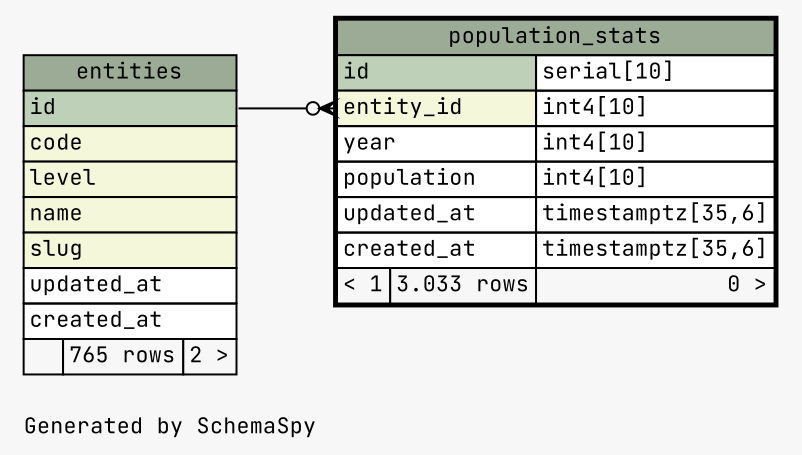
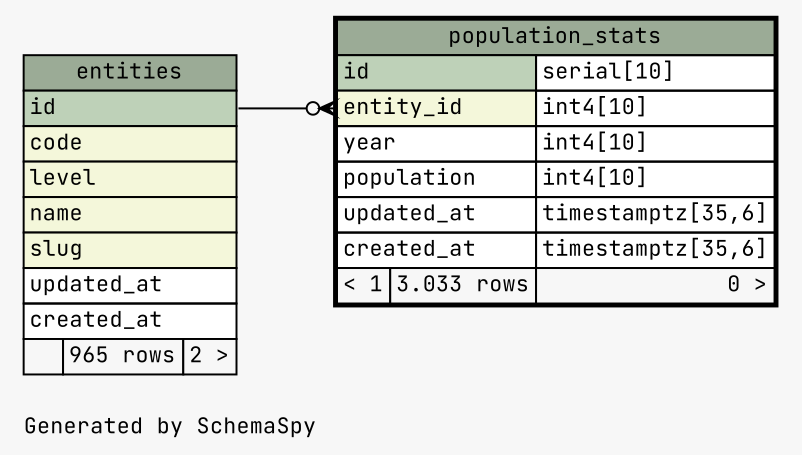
(123, 356) -> (123, 356)
